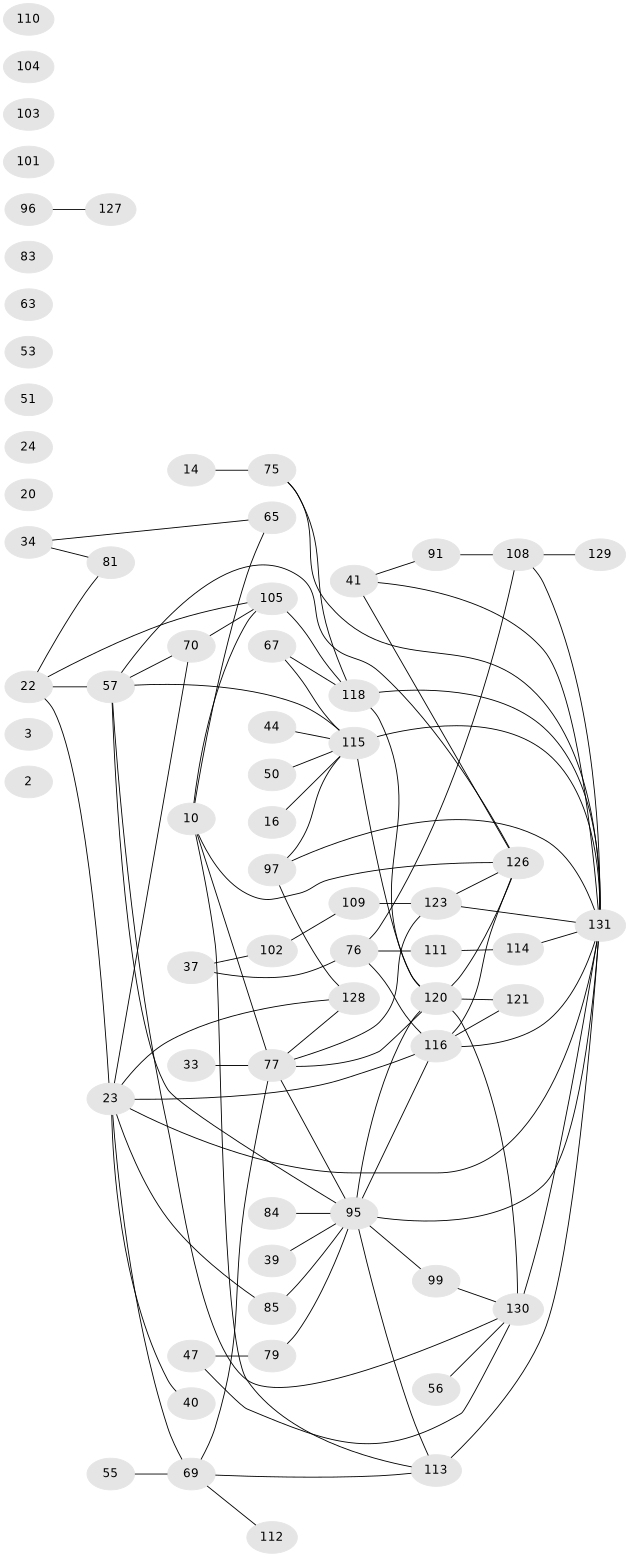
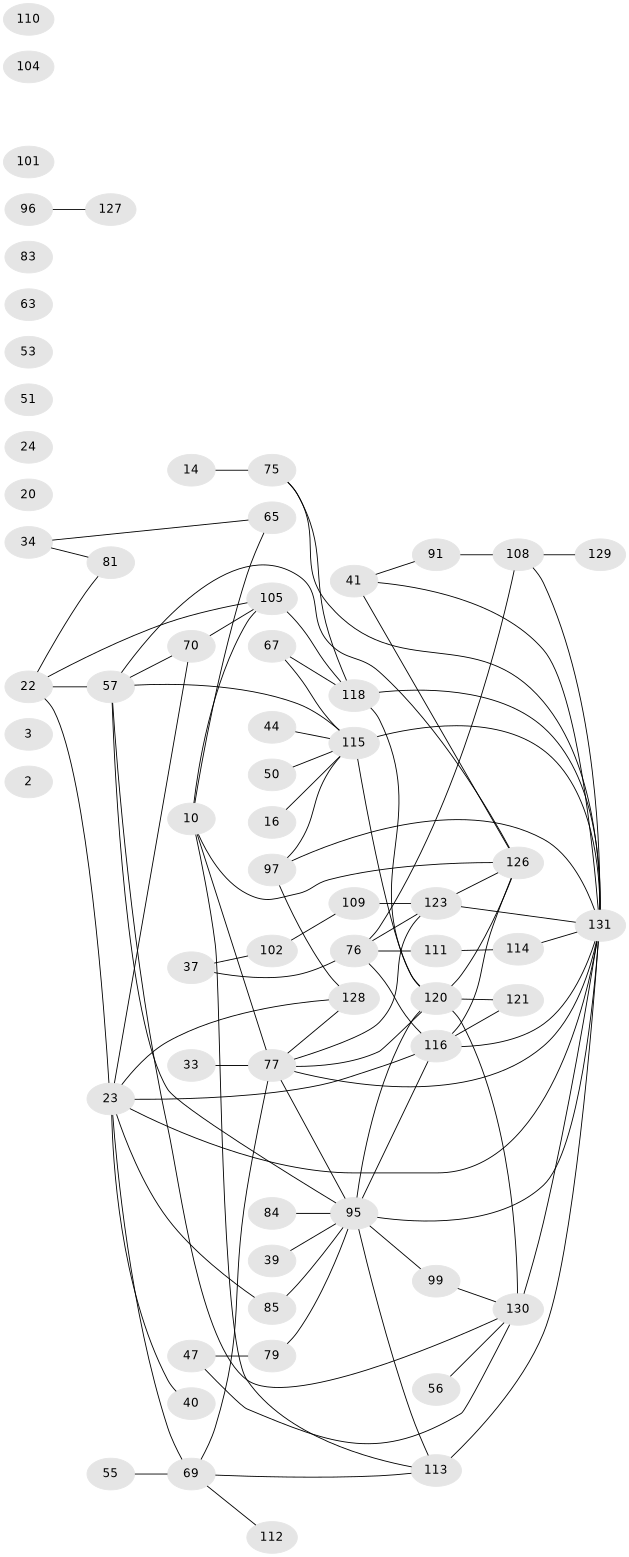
(29, 114) -> none
none -> (401, 924)
none -> (472, 1080)
